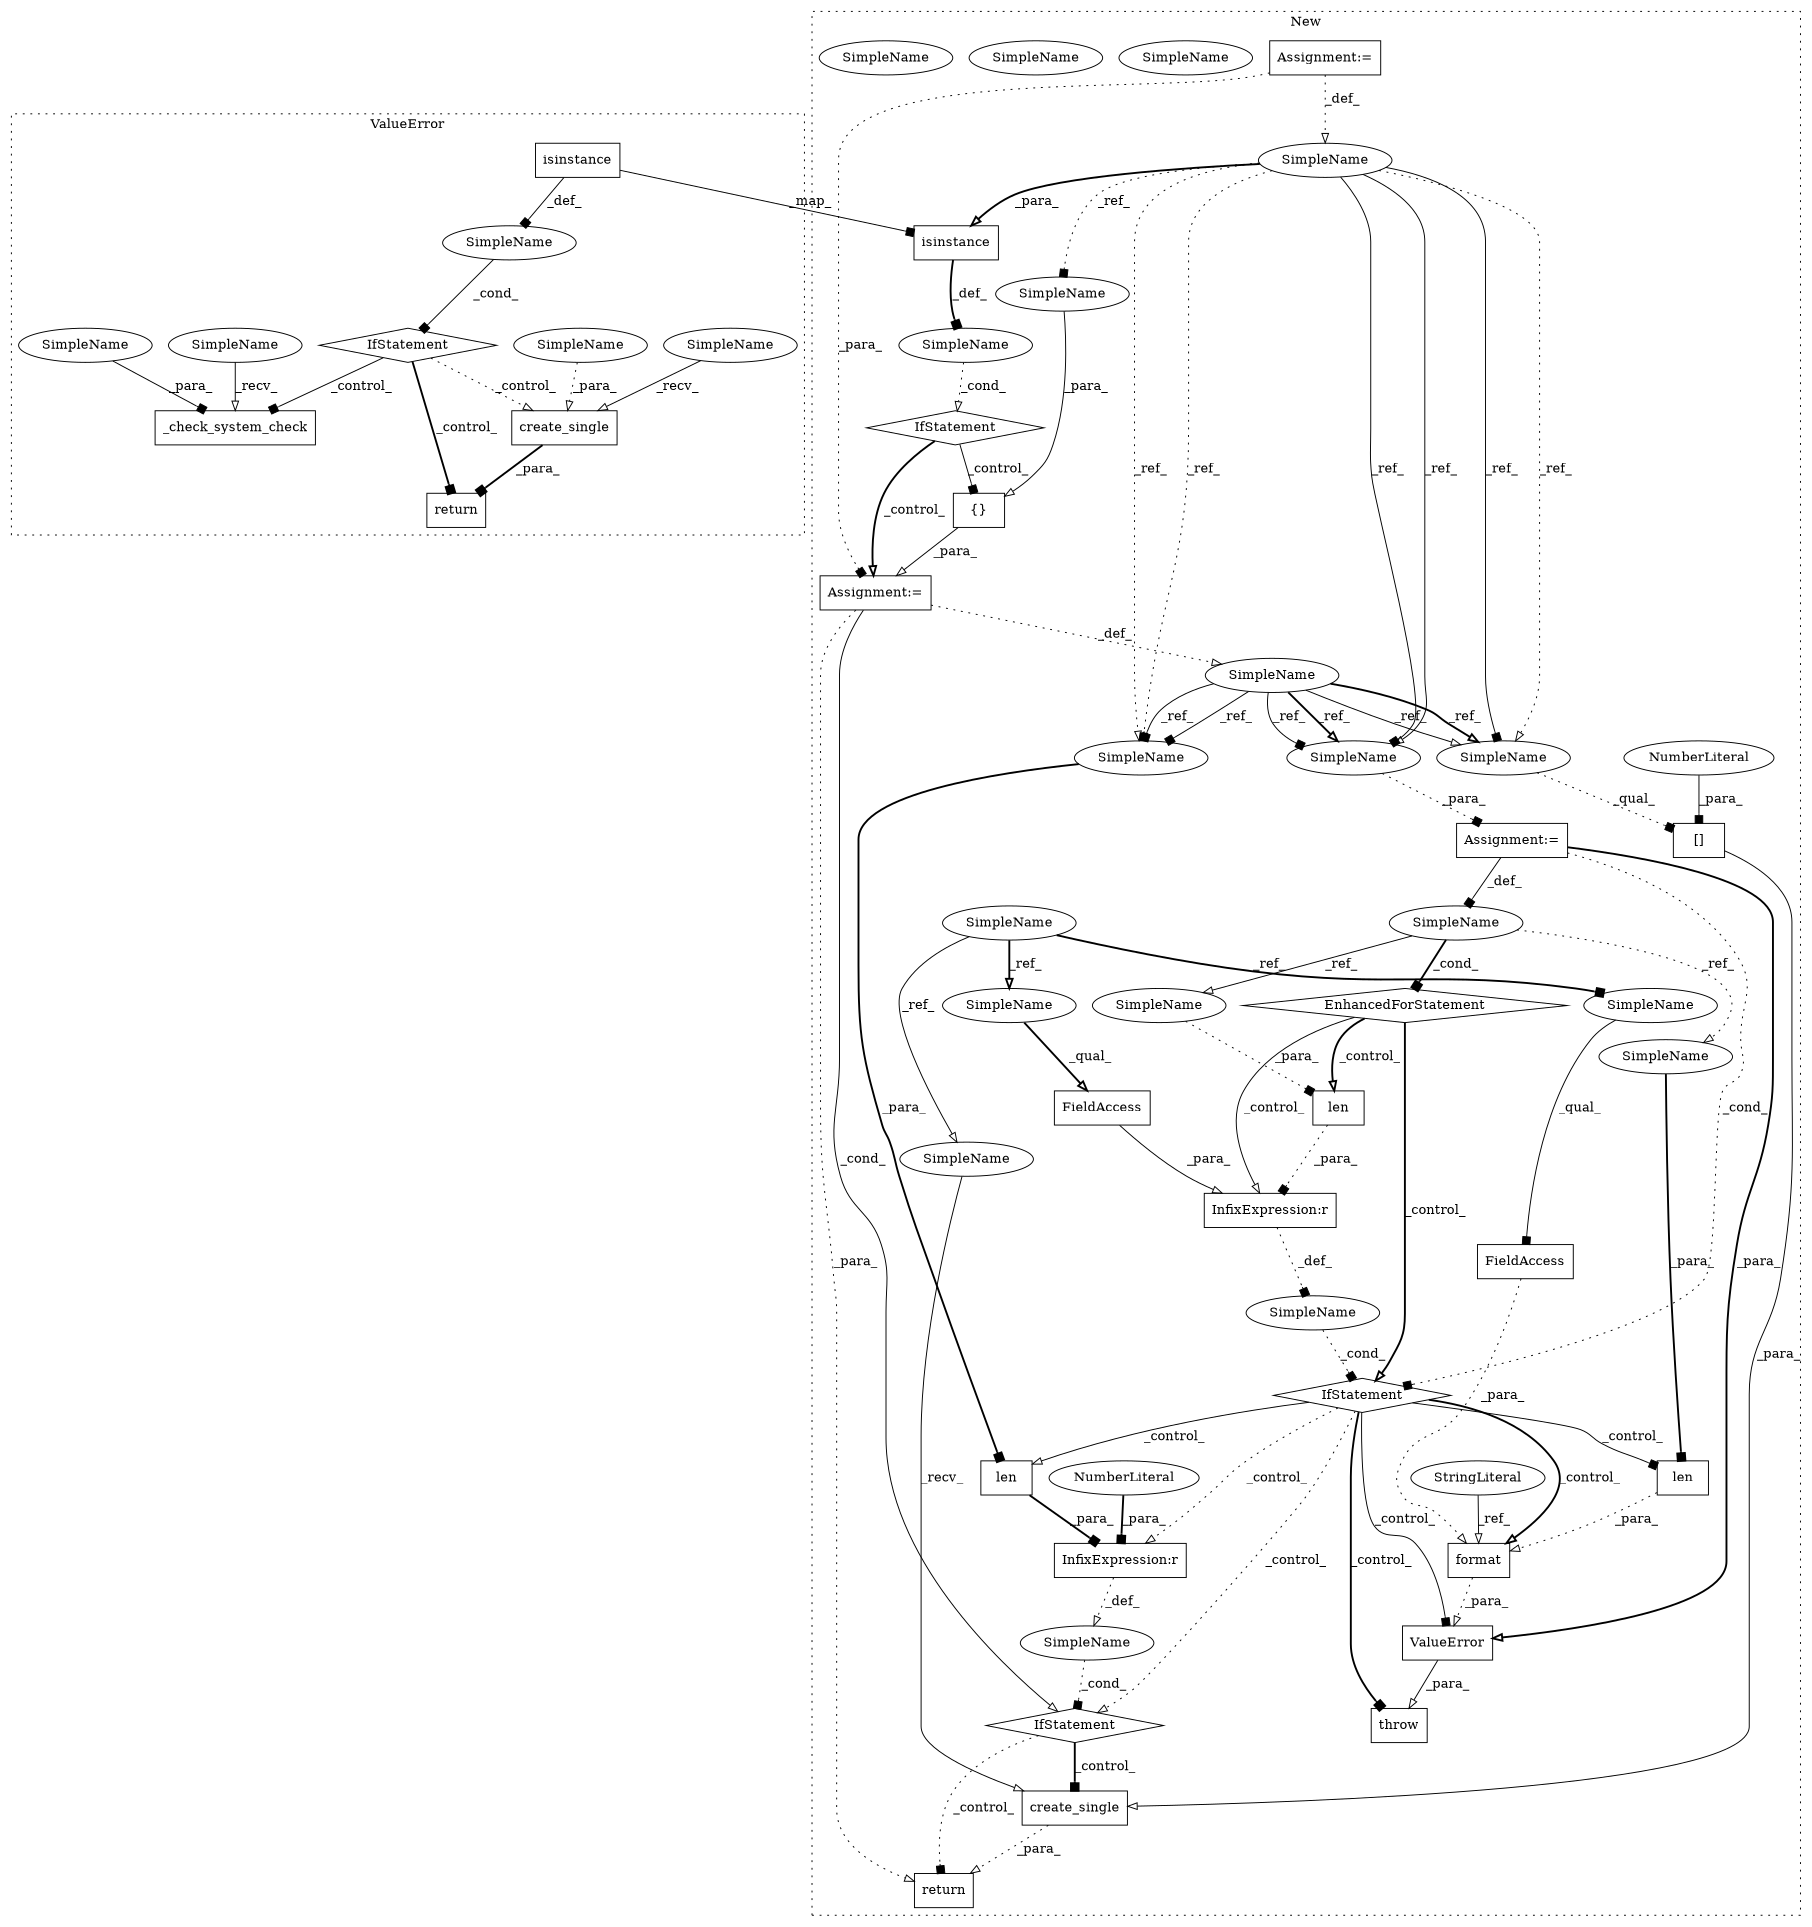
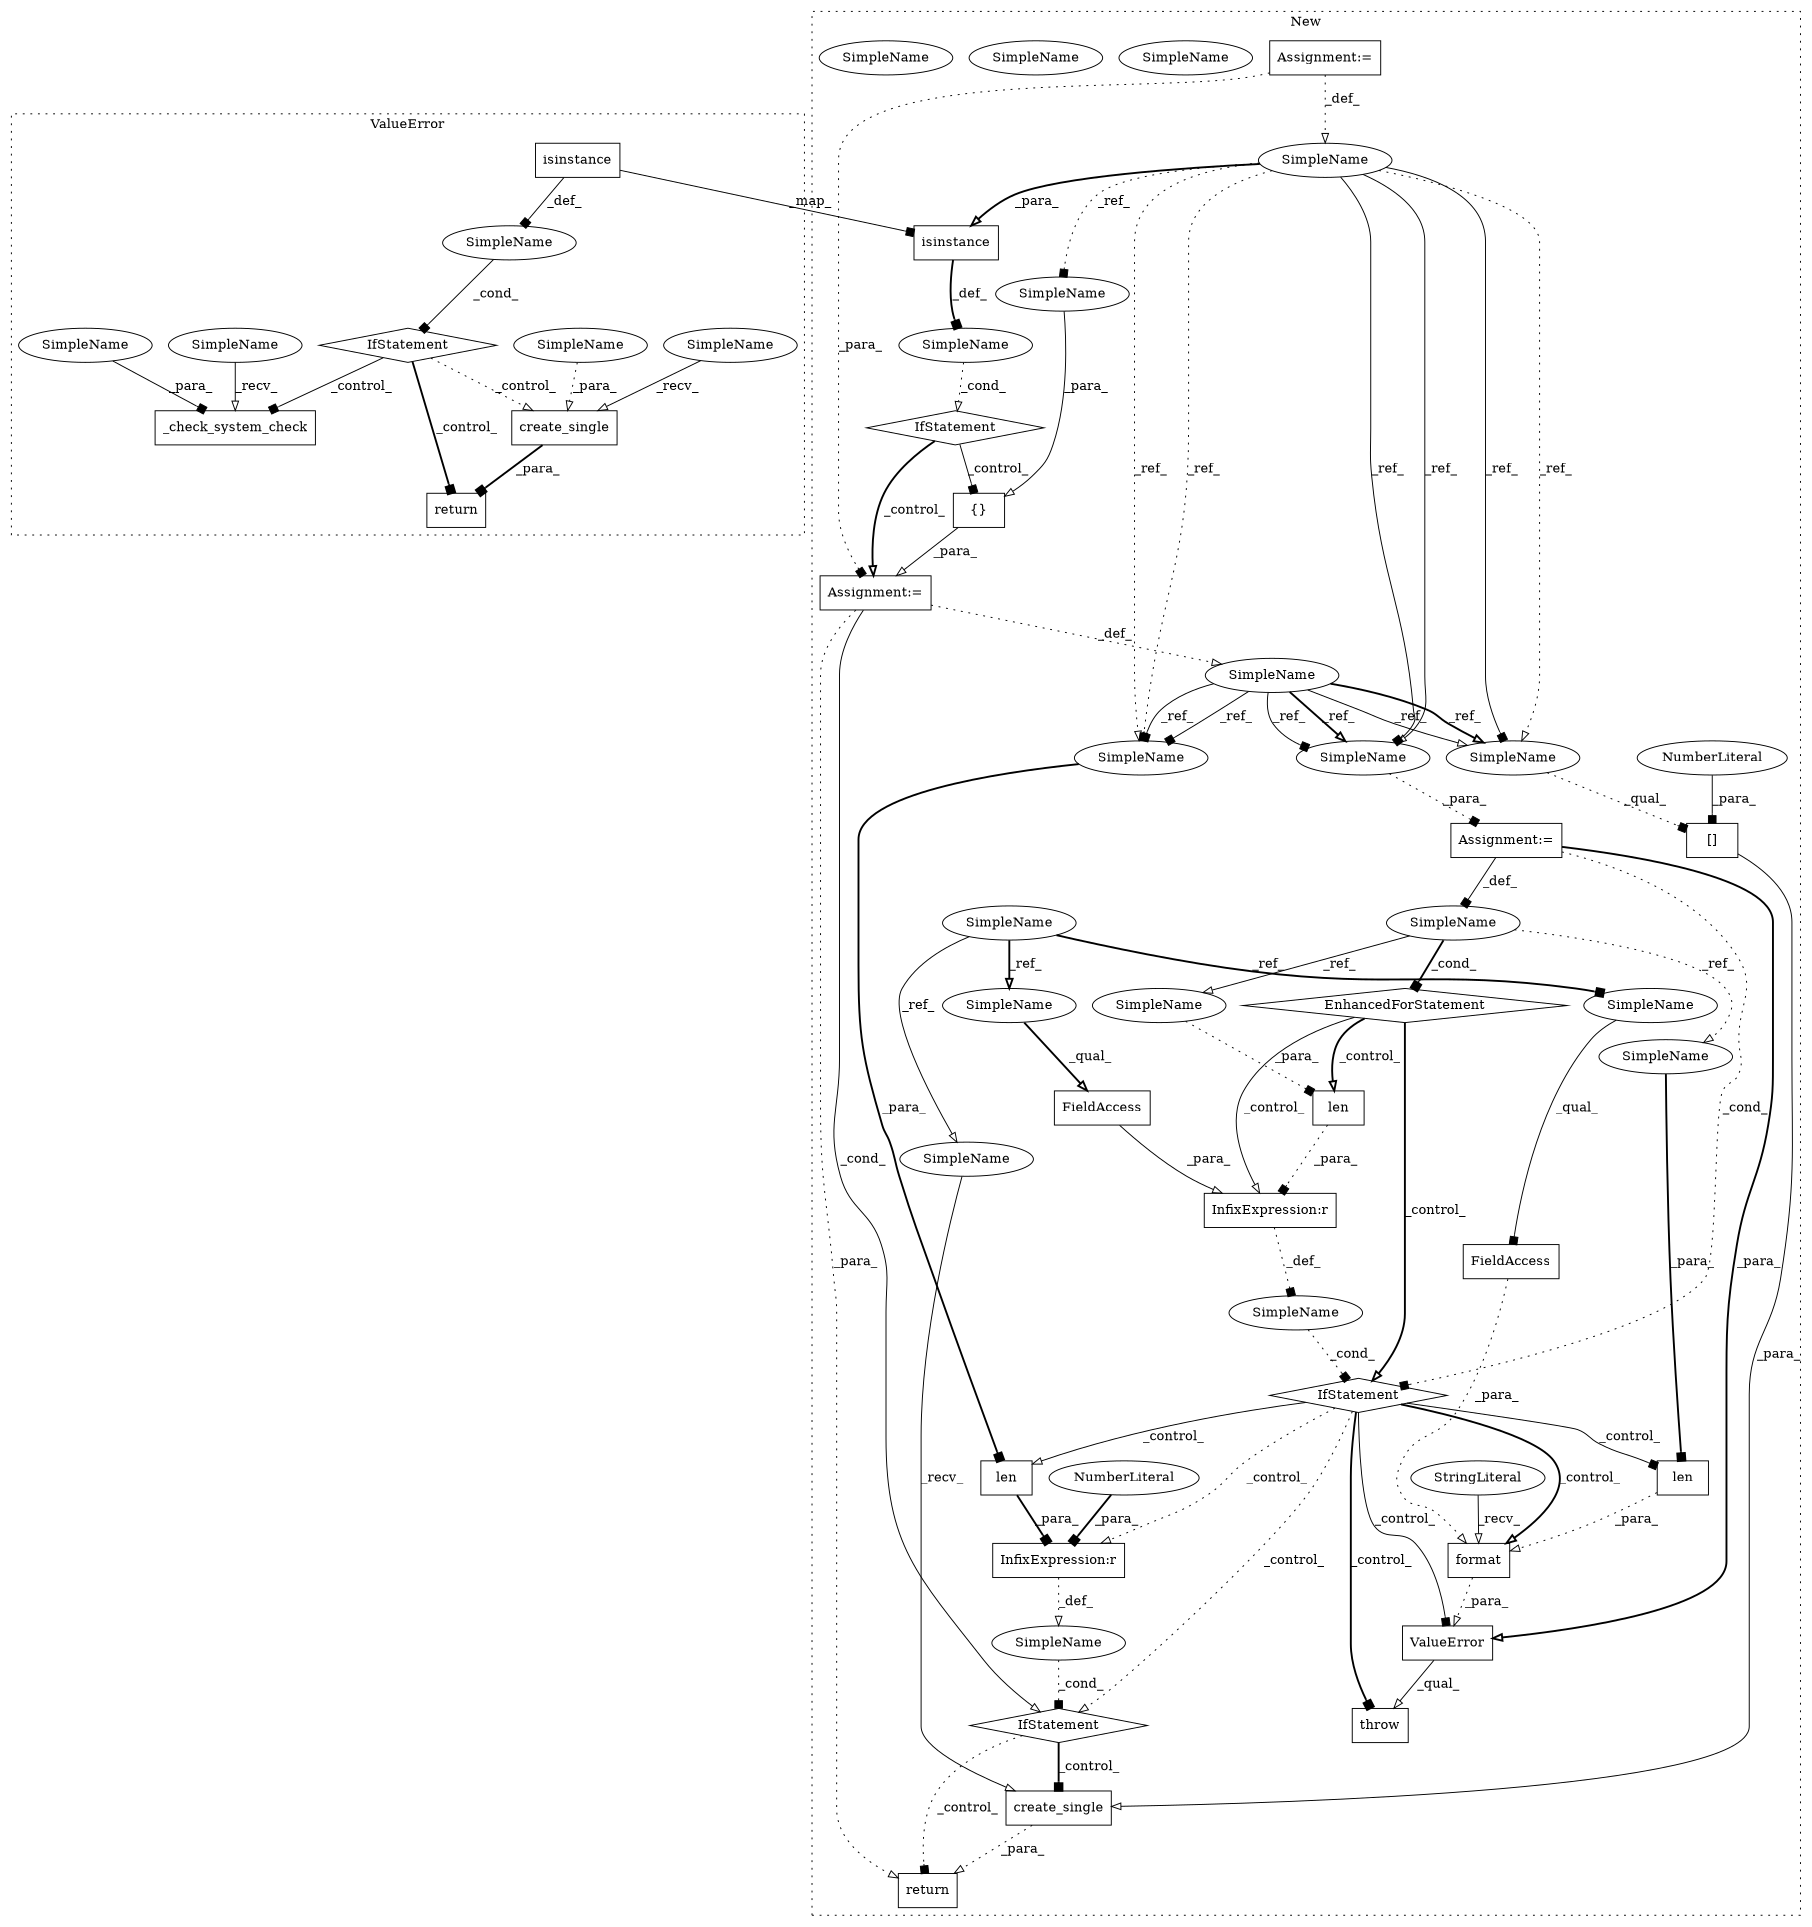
(1494, 1519) -> (1499, 1519)
(1448, 1684) -> (1439, 1684)
